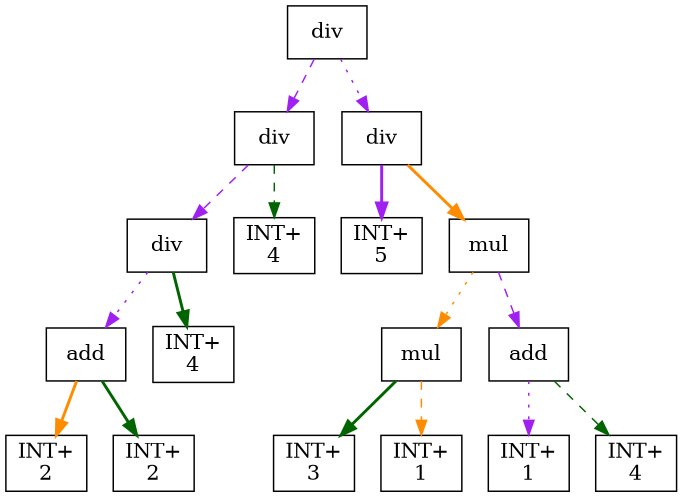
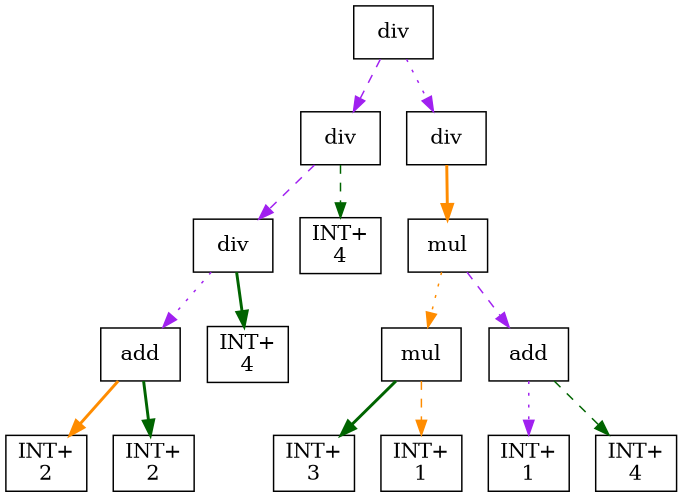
(382, 246) -> none
